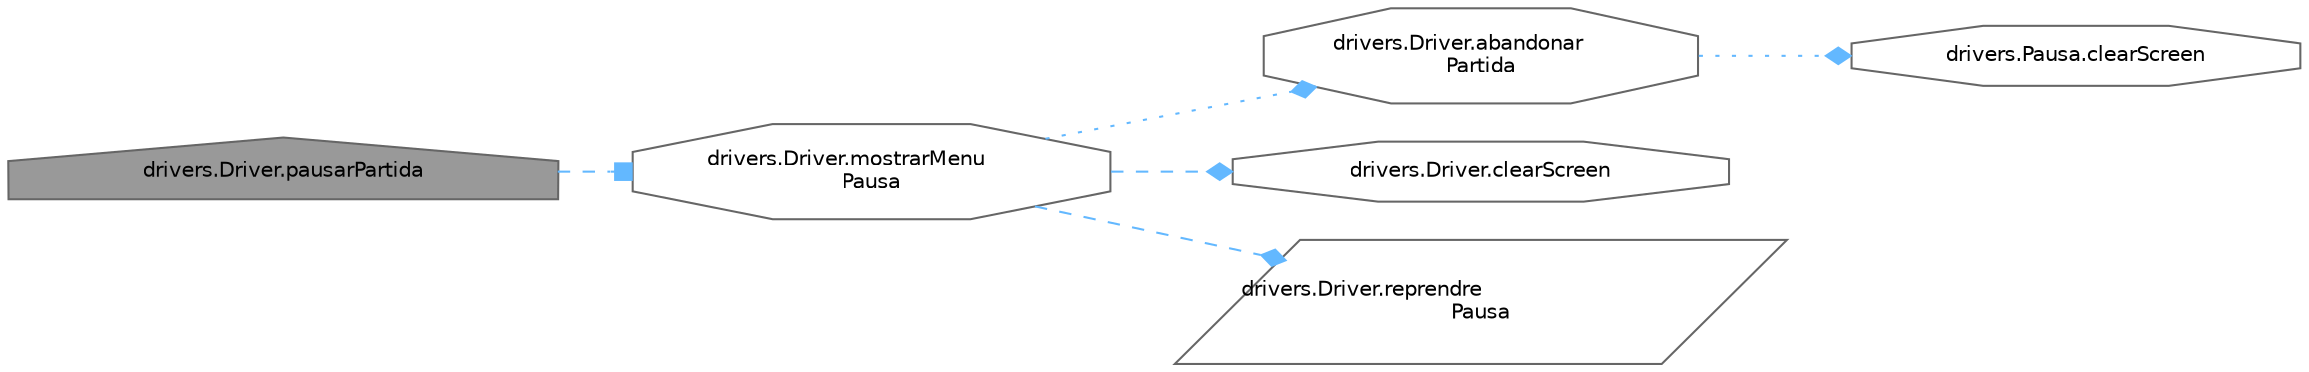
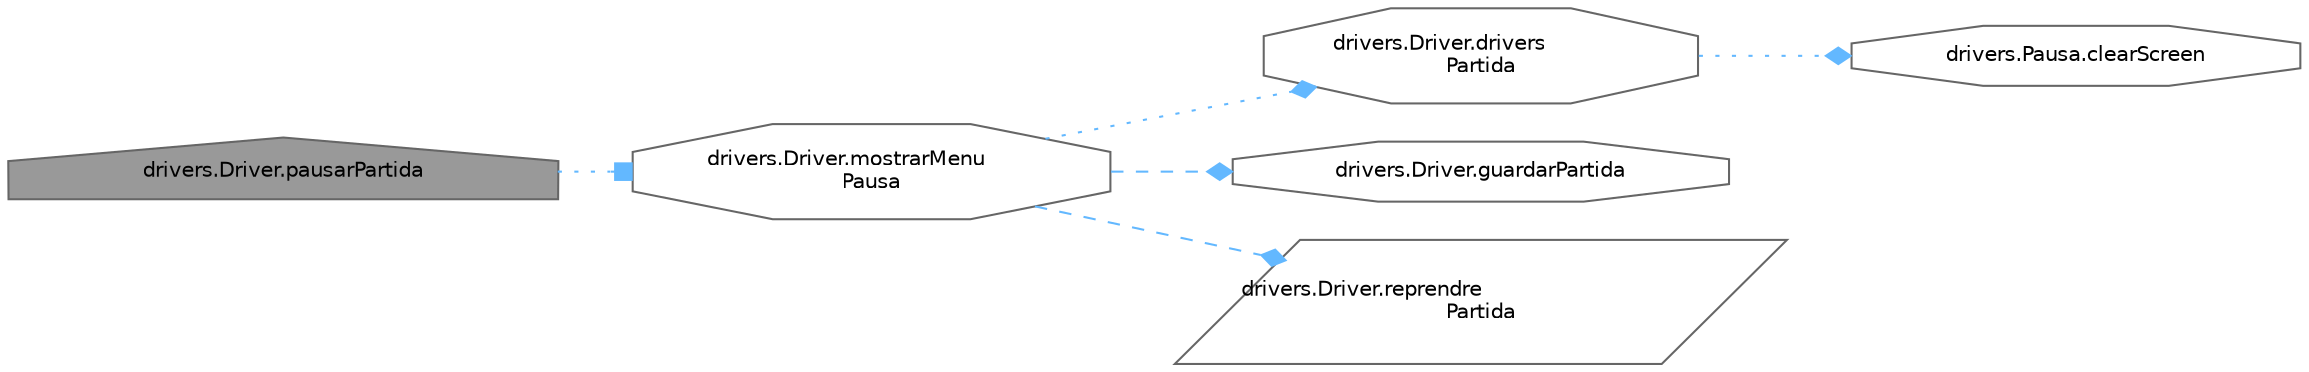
(1481, 56) -> (1481, 56)
(584, 172) -> (584, 172)
(1481, 172) -> (1481, 172)
(1481, 302) -> (1481, 302)
